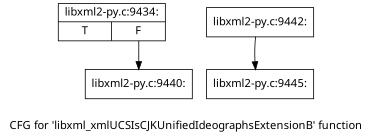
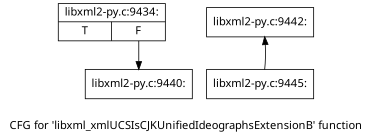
(255, 49) -> (265, 57)
